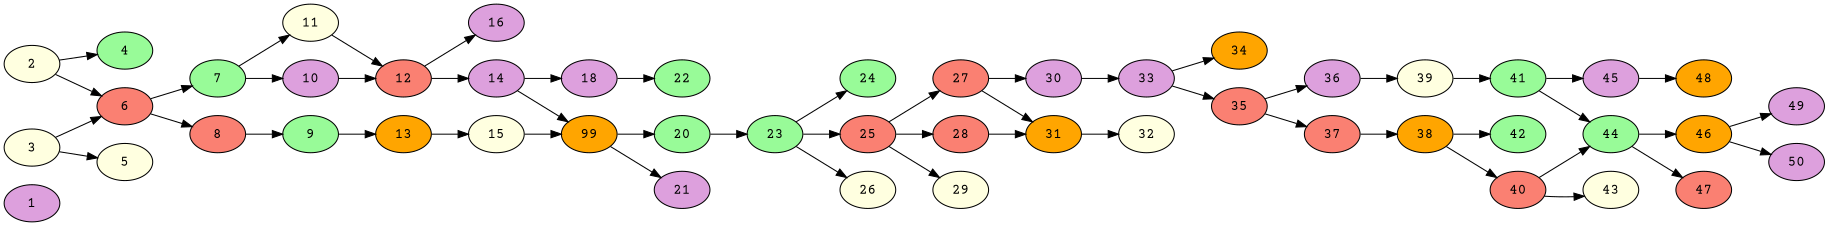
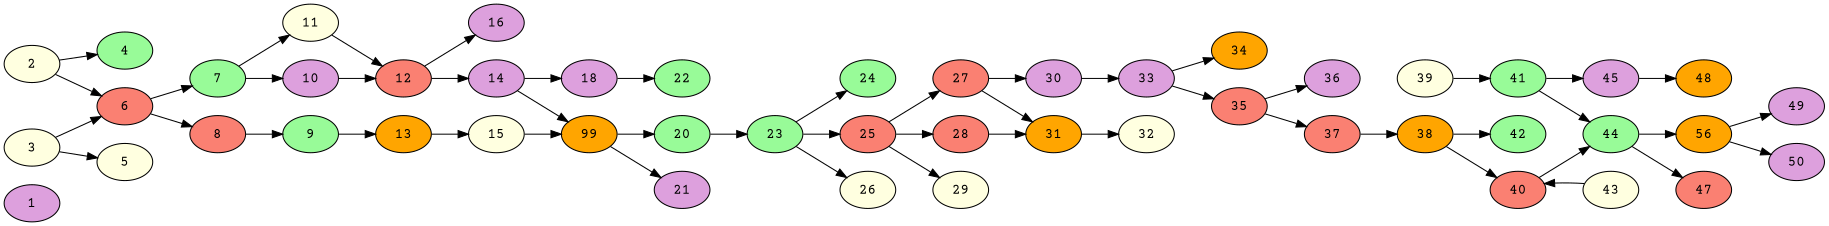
(1374, 78) -> none
(1704, 134) -> (1704, 134)
(1559, 197) -> (1570, 183)
